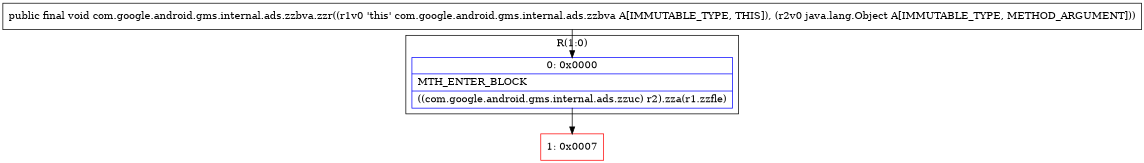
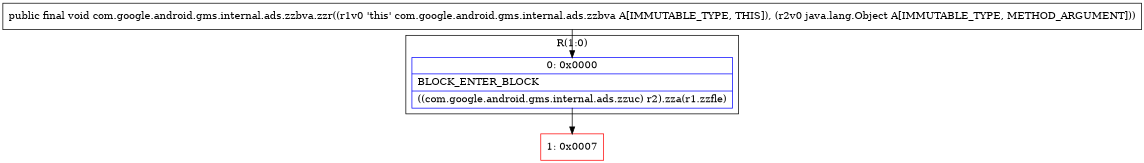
(473, 82) -> (478, 82)
